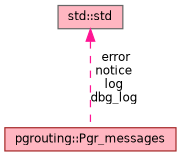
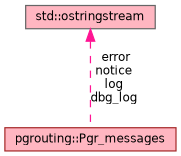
(90, 17) -> (90, 17)
